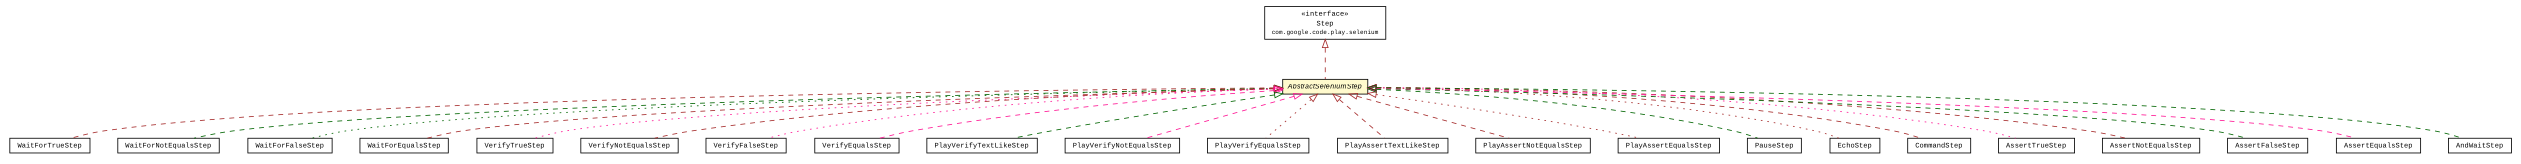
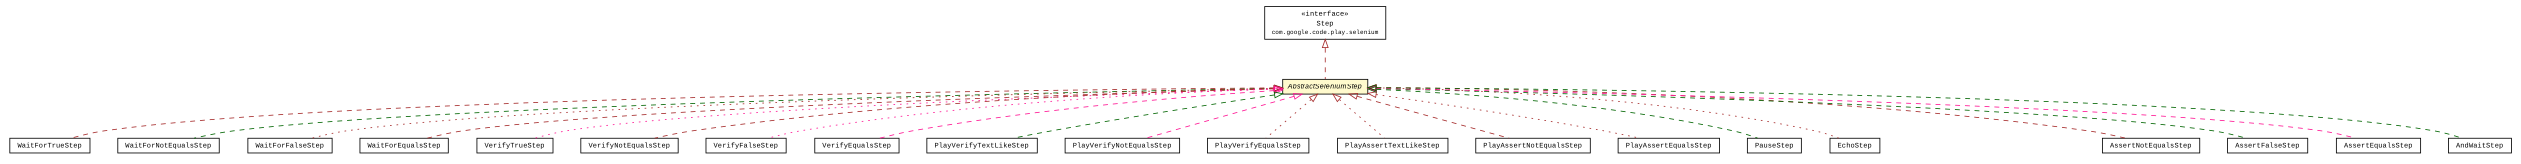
(792, 102) -> (792, 102)
(1362, 119) -> (1362, 119)
(1939, 146) -> none
(2036, 146) -> none
